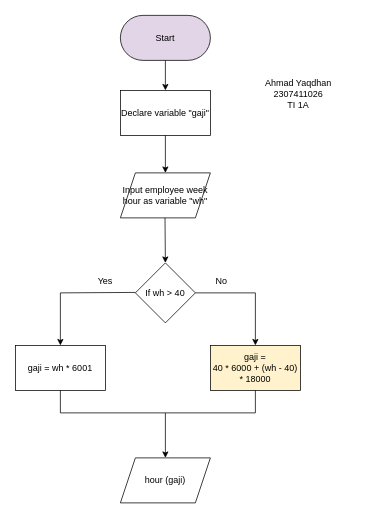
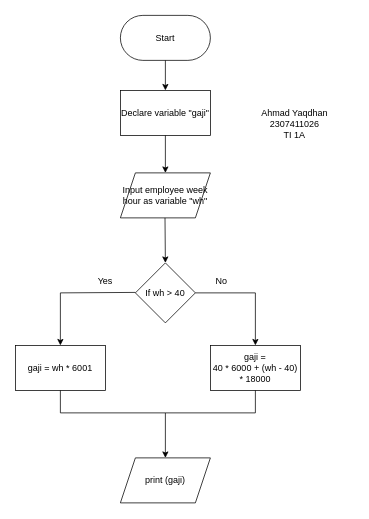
(165, 38) -> (165, 38)
(299, 94) -> (295, 124)
(255, 368) -> (255, 368)
(165, 480) -> (165, 480)
